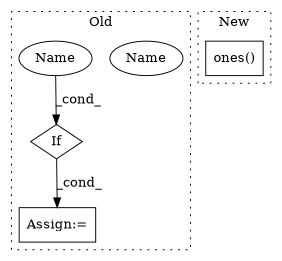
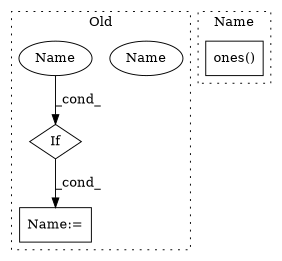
(234, 22) -> (234, 22)
(57, 225) -> (56, 225)
